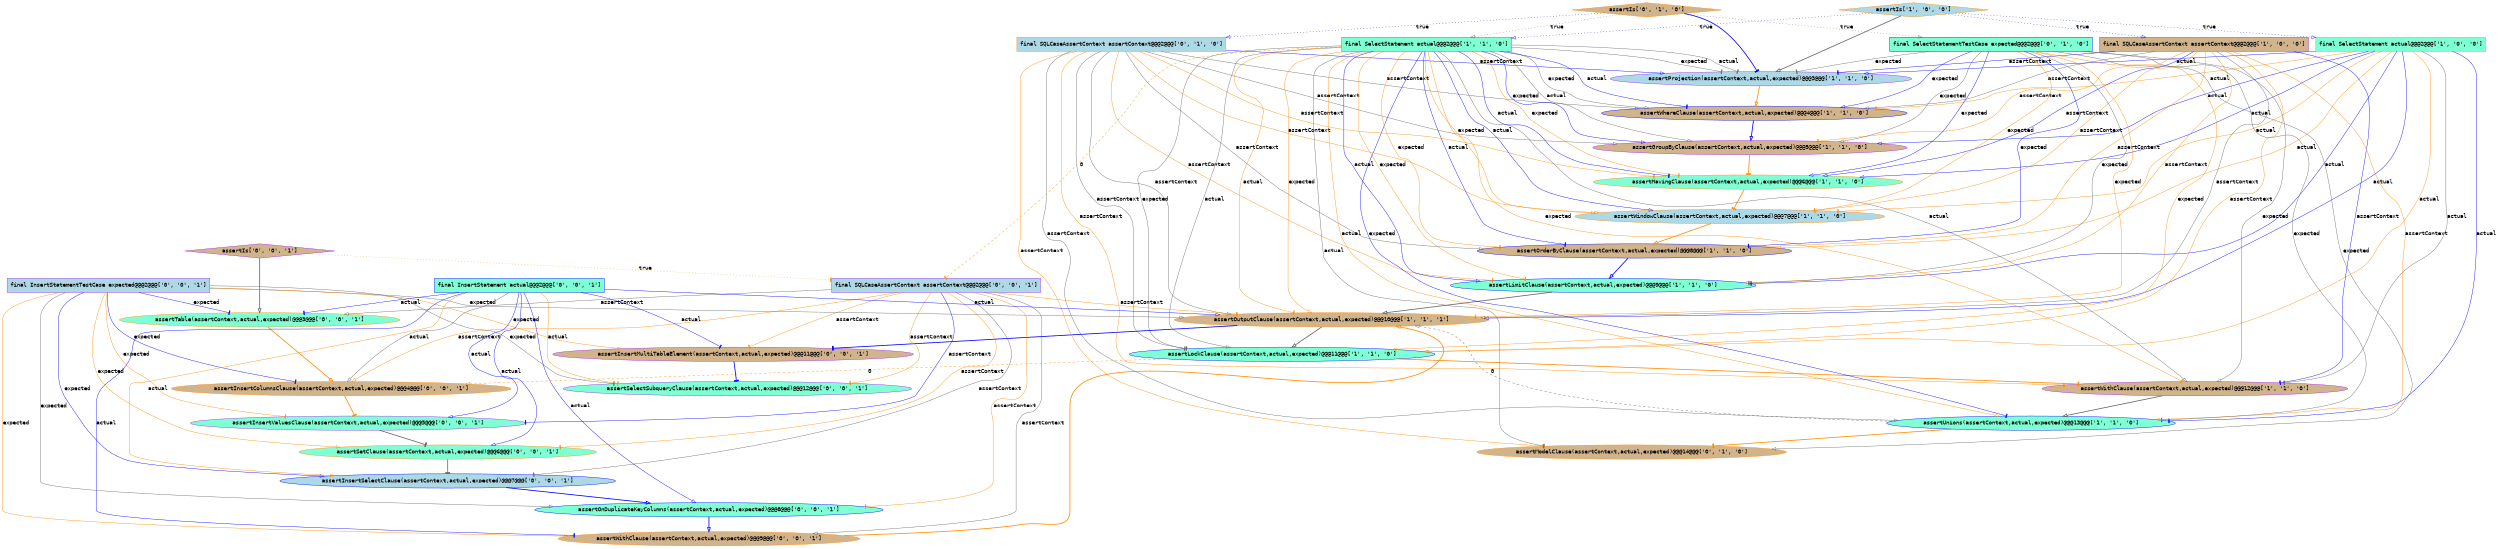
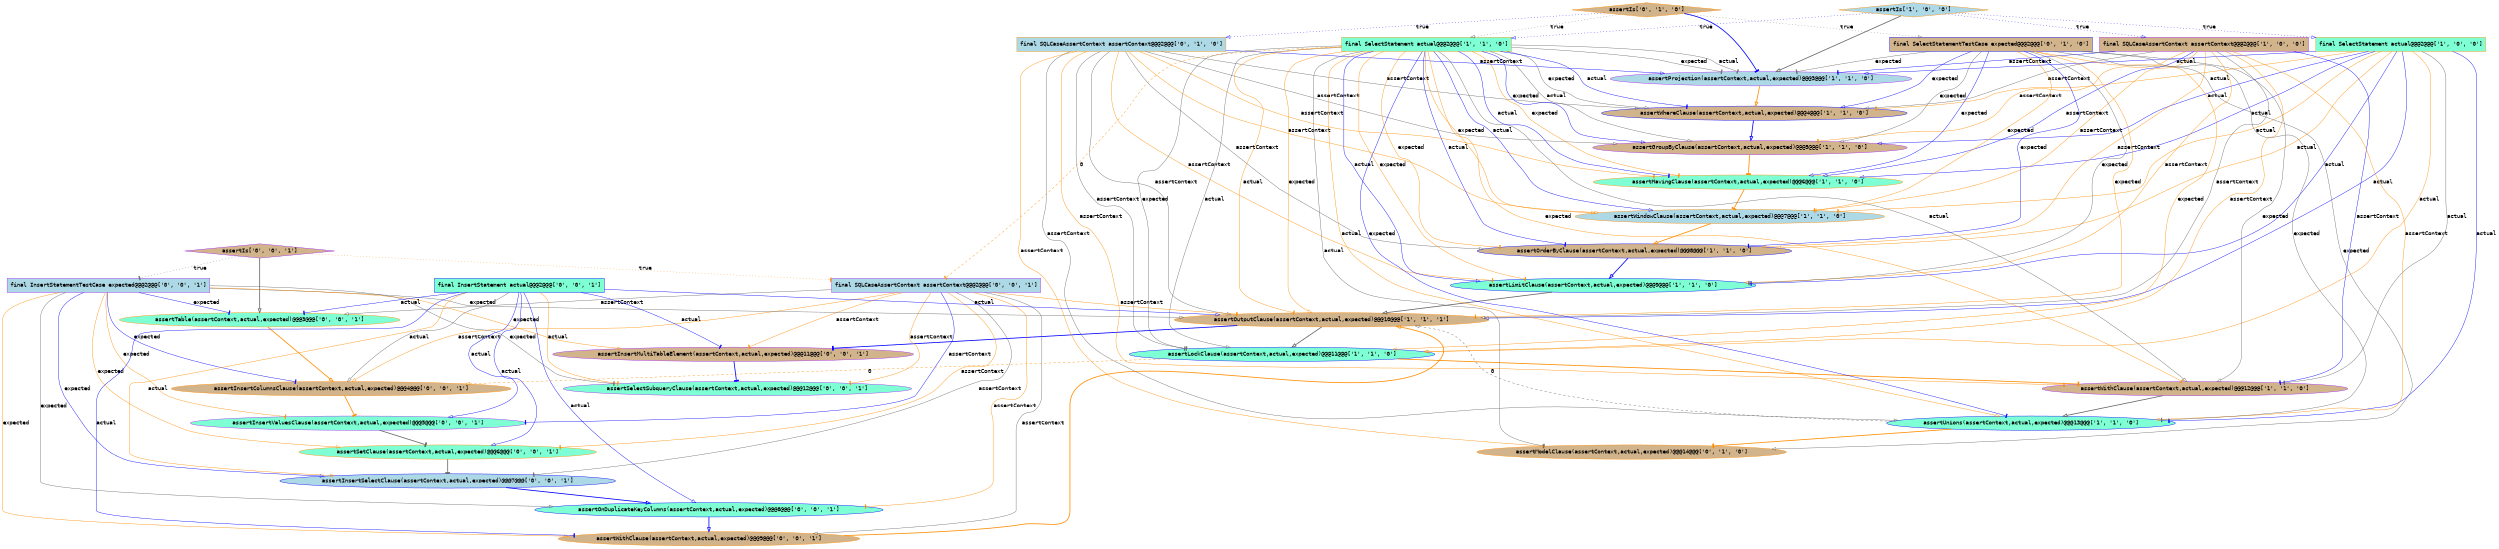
(1427, 44) -> (1427, 44)
(1991, 44) -> (1991, 44)
none -> (190, 267)
